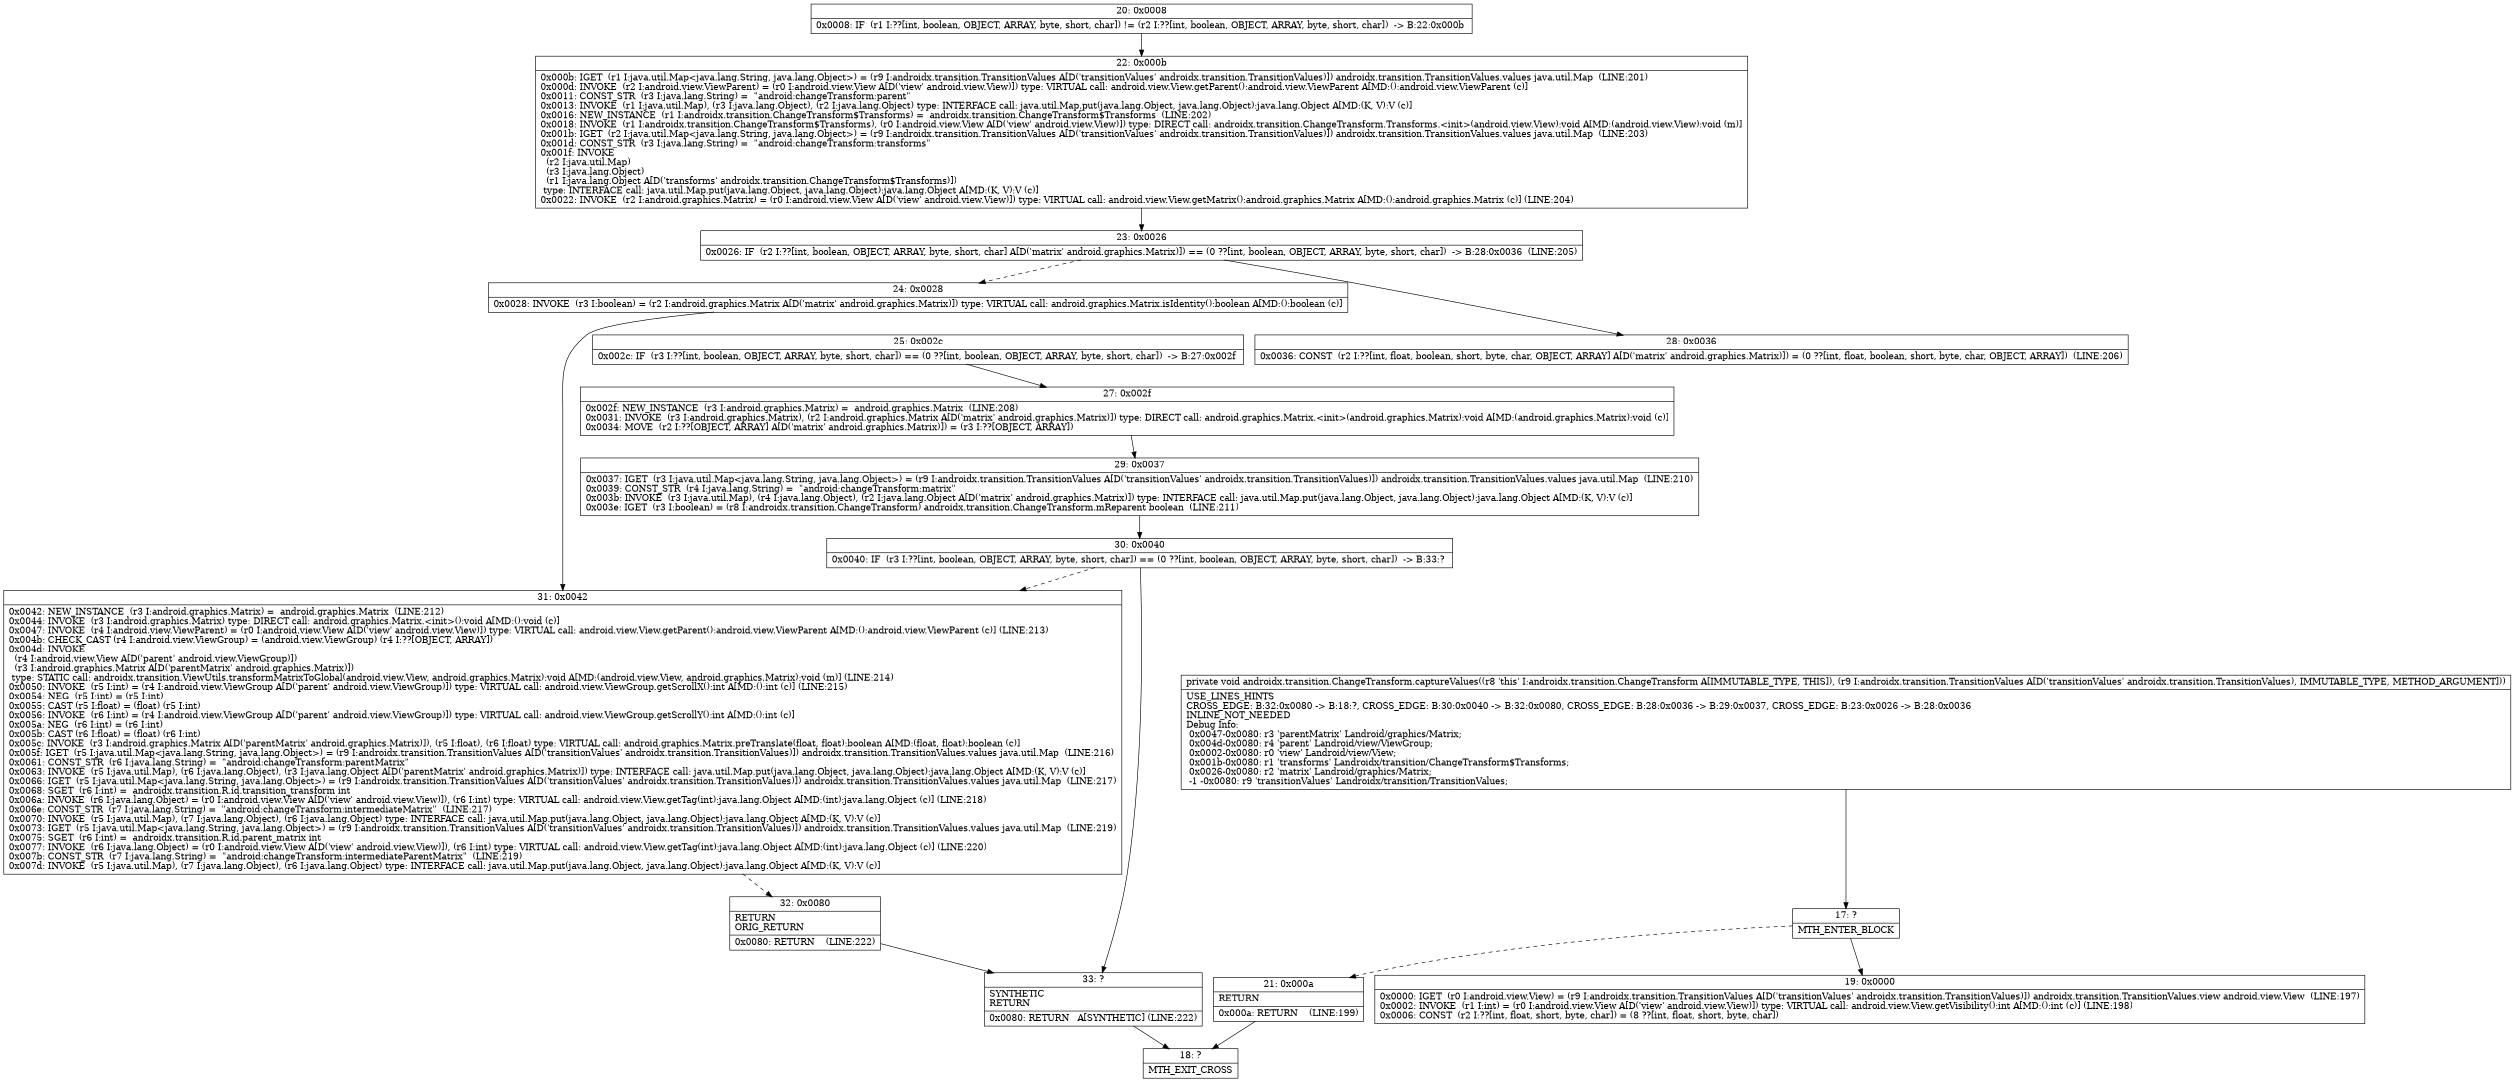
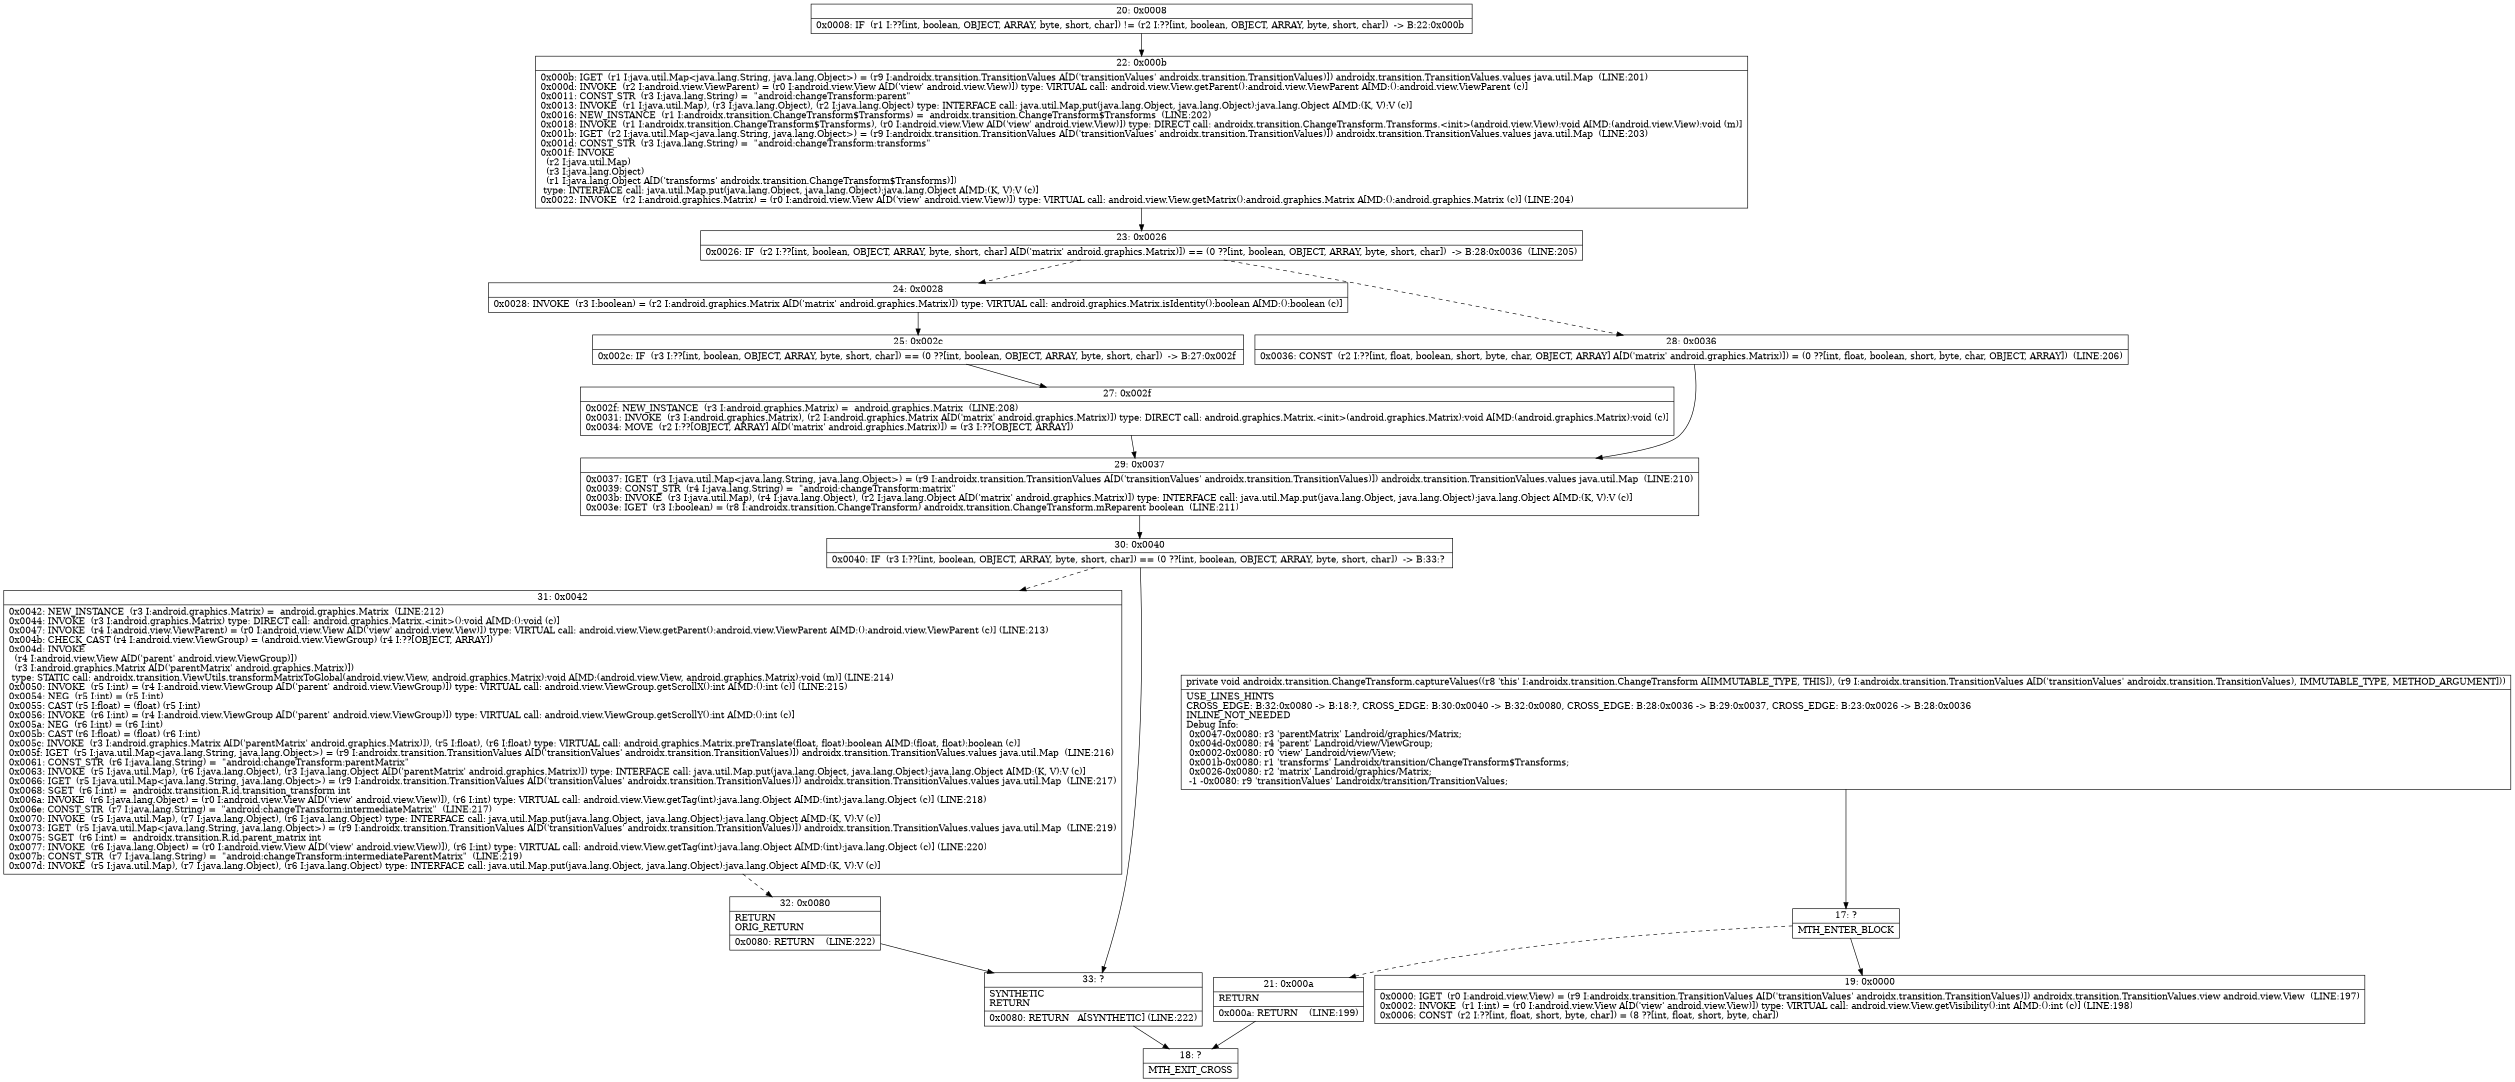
(1421, 295) -> (1421, 295)
(563, 391) -> (918, 320)
none -> (1677, 437)
